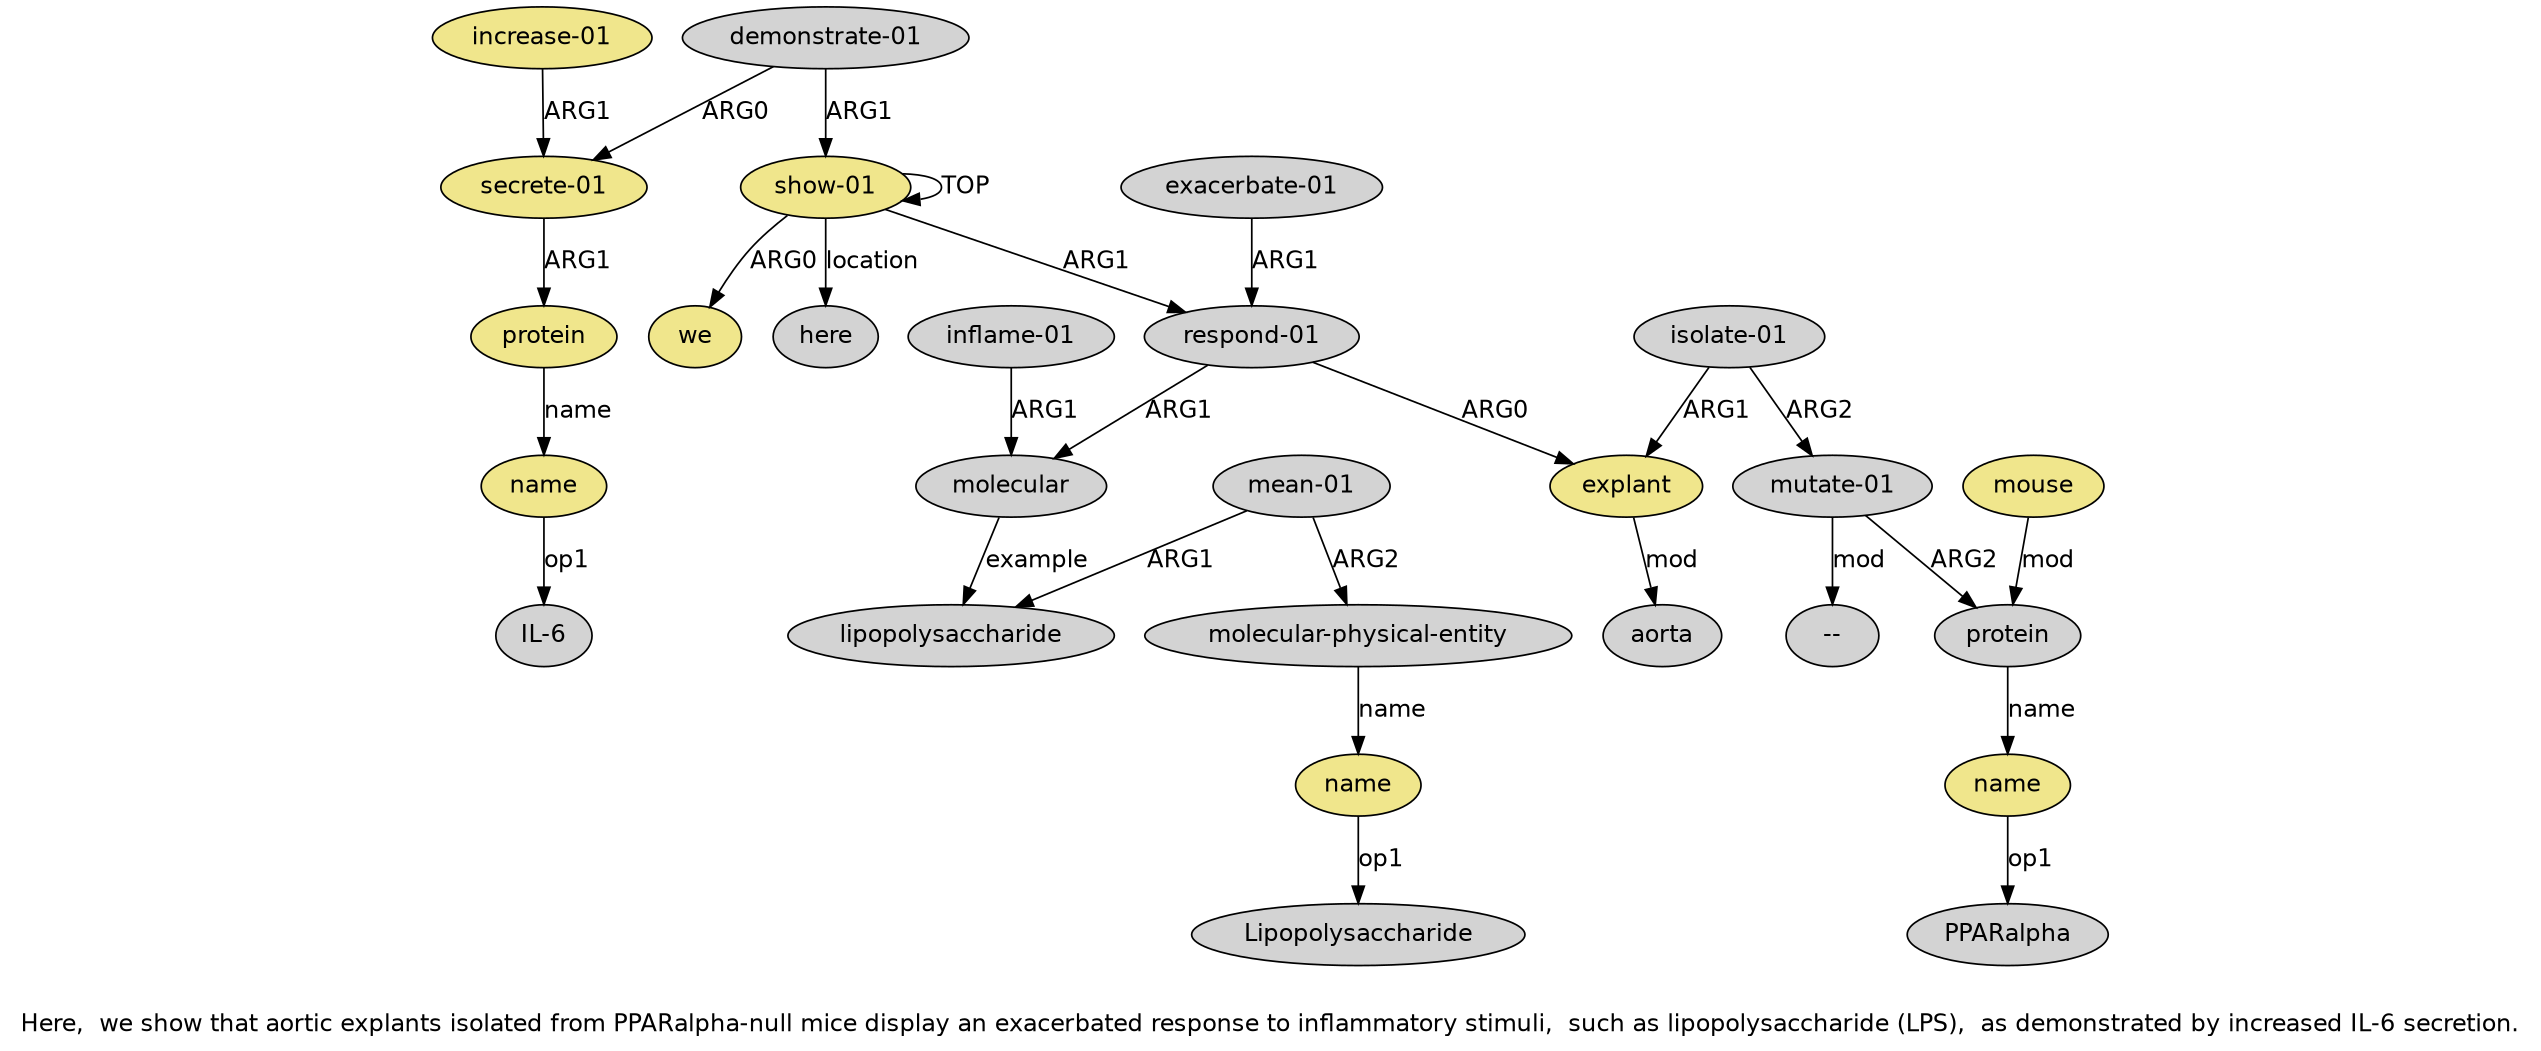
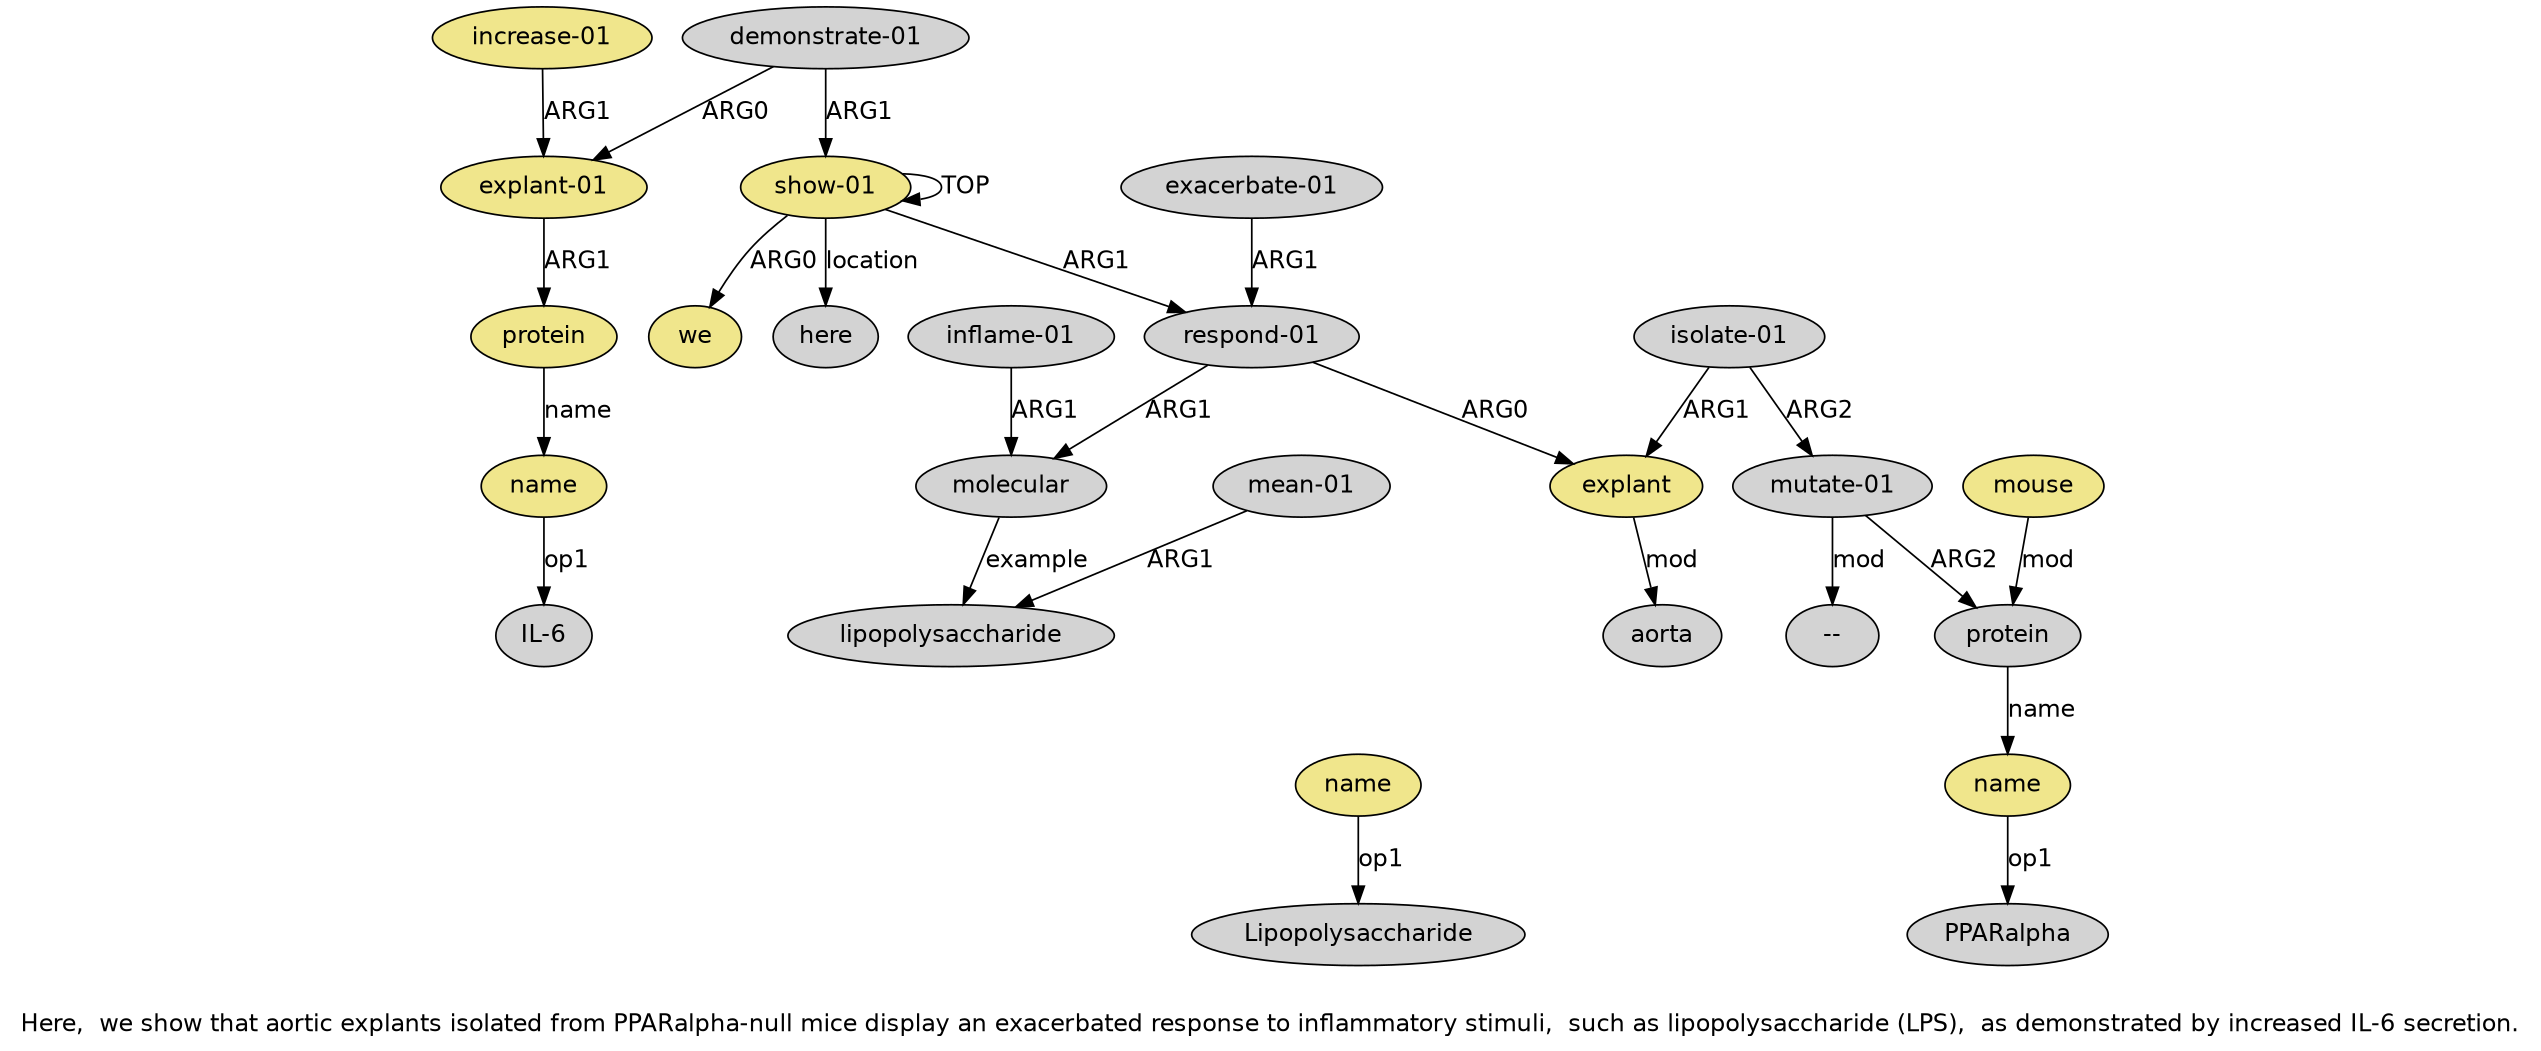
(544, 187) -> (544, 187)
(1358, 636) -> none
